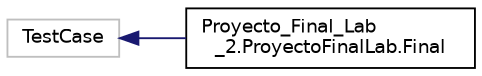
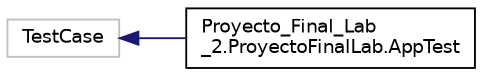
(331, 38) -> (331, 38)
